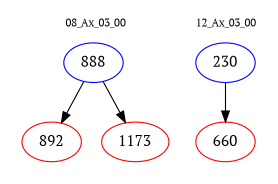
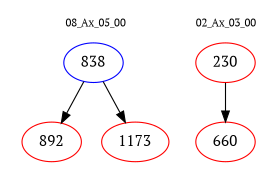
(96, 24) -> (96, 24)
(226, 24) -> (226, 24)
(94, 63) -> (94, 63)
(226, 63) -> (226, 63)
